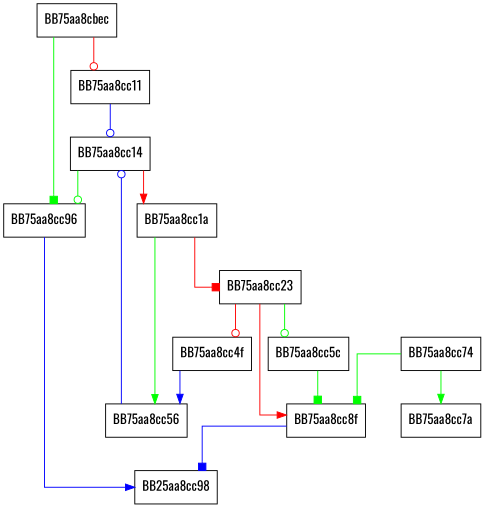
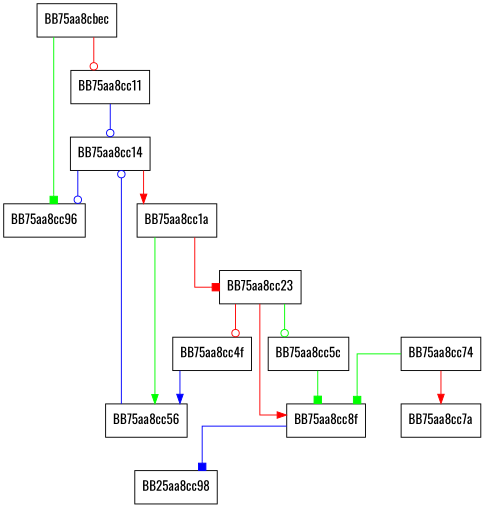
(78, 183) -> (78, 183)
(441, 382) -> (441, 382)
(44, 403) -> none
